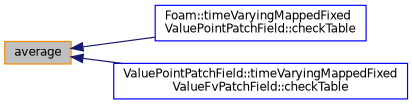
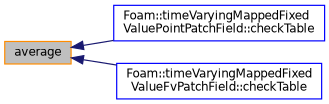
(261, 81) -> (219, 81)
